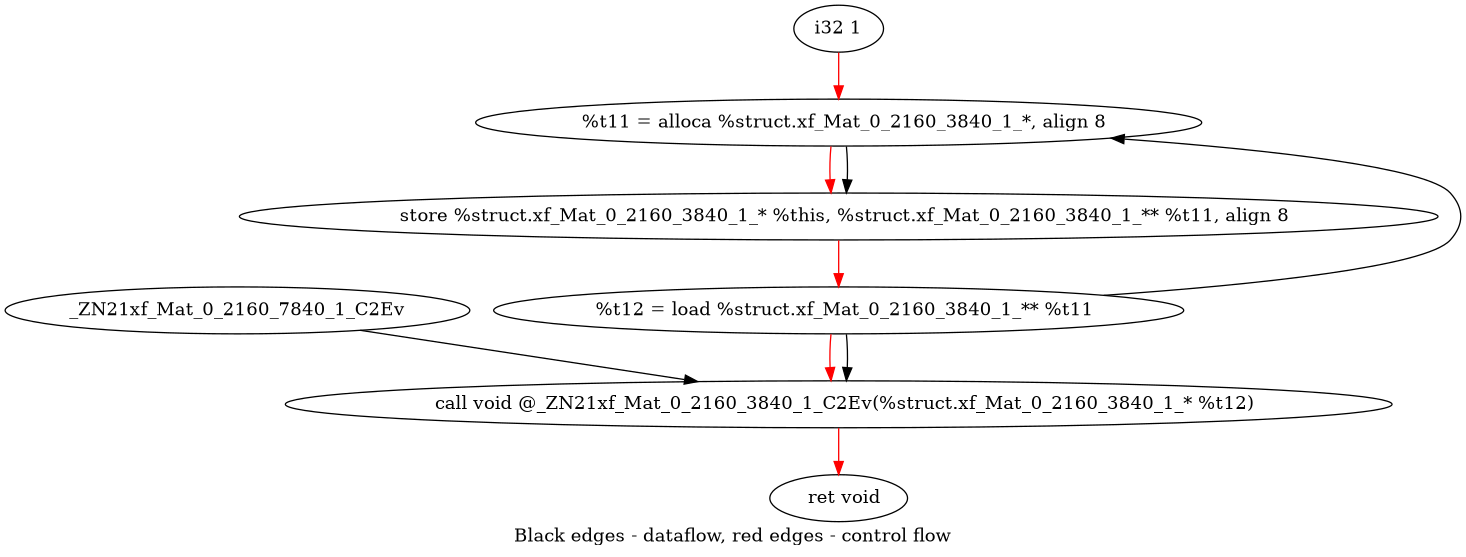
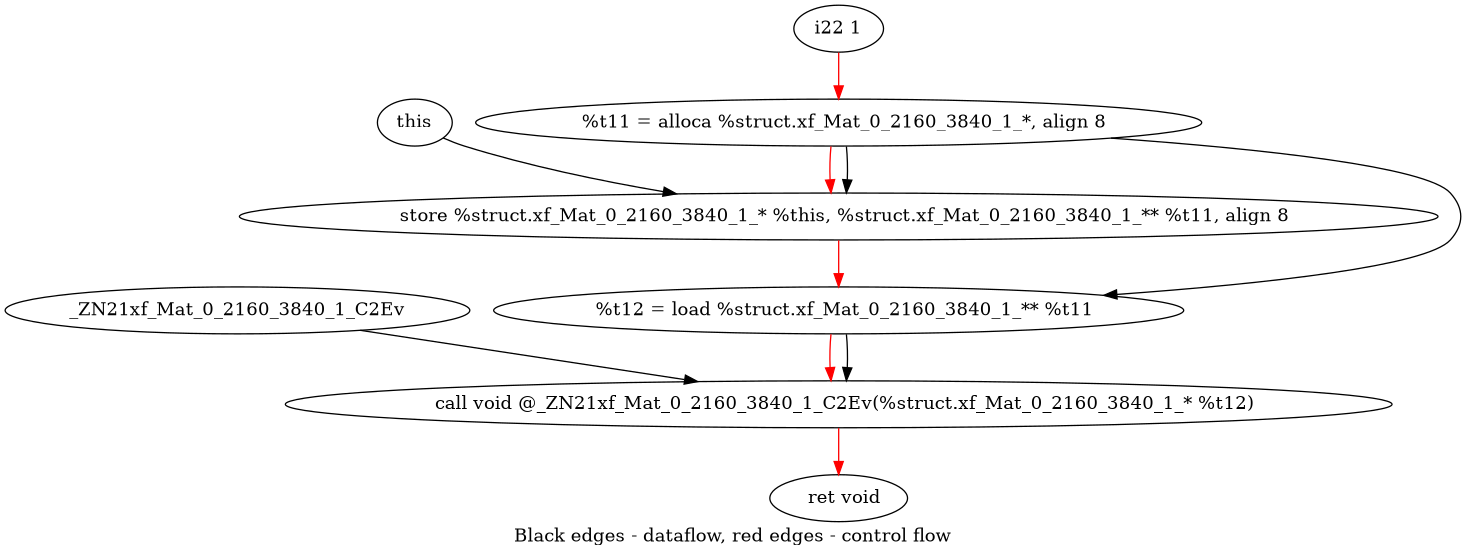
(839, 29) -> (839, 29)
none -> (415, 123)
(1459, 227) -> (1460, 214)
(237, 310) -> (237, 310)
